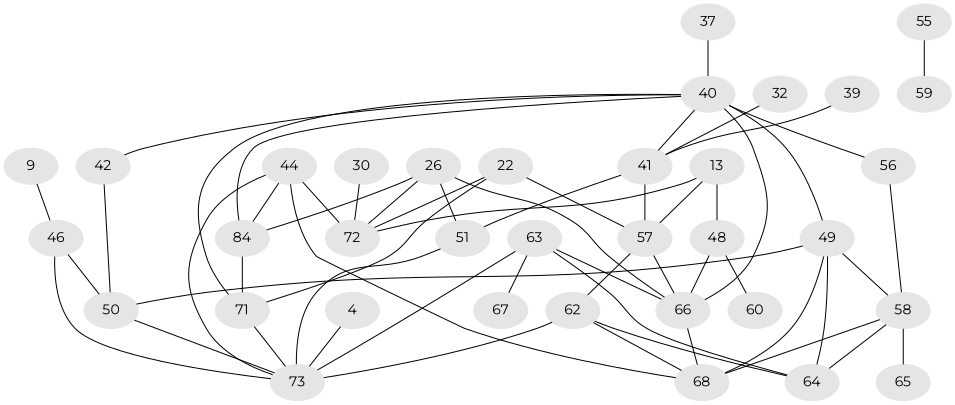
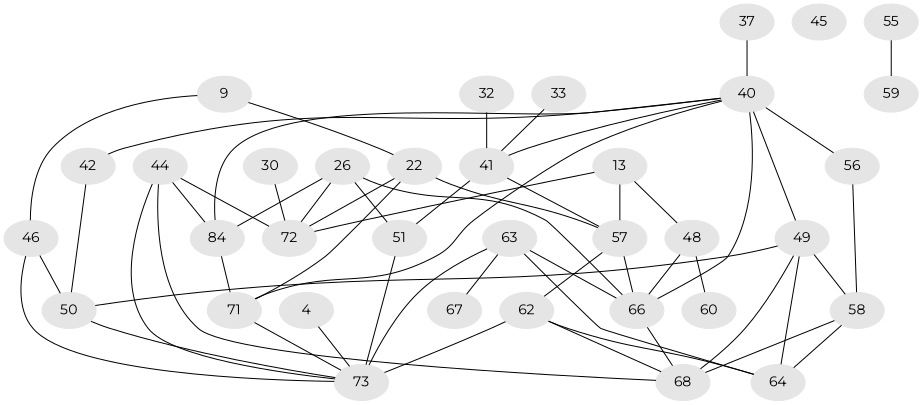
none -> (819, 22)
(852, 94) -> (559, 94)
none -> (322, 127)
(903, 383) -> none
